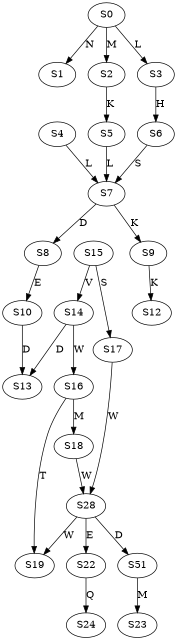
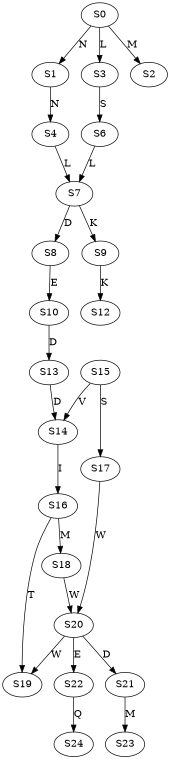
none -> (50, 101)
(160, 104) -> (103, 104)
(107, 134) -> none
(138, 164) -> (92, 164)
(50, 347) -> (52, 399)
(79, 350) -> (60, 469)
(86, 506) -> (74, 625)
(137, 566) -> (125, 685)
